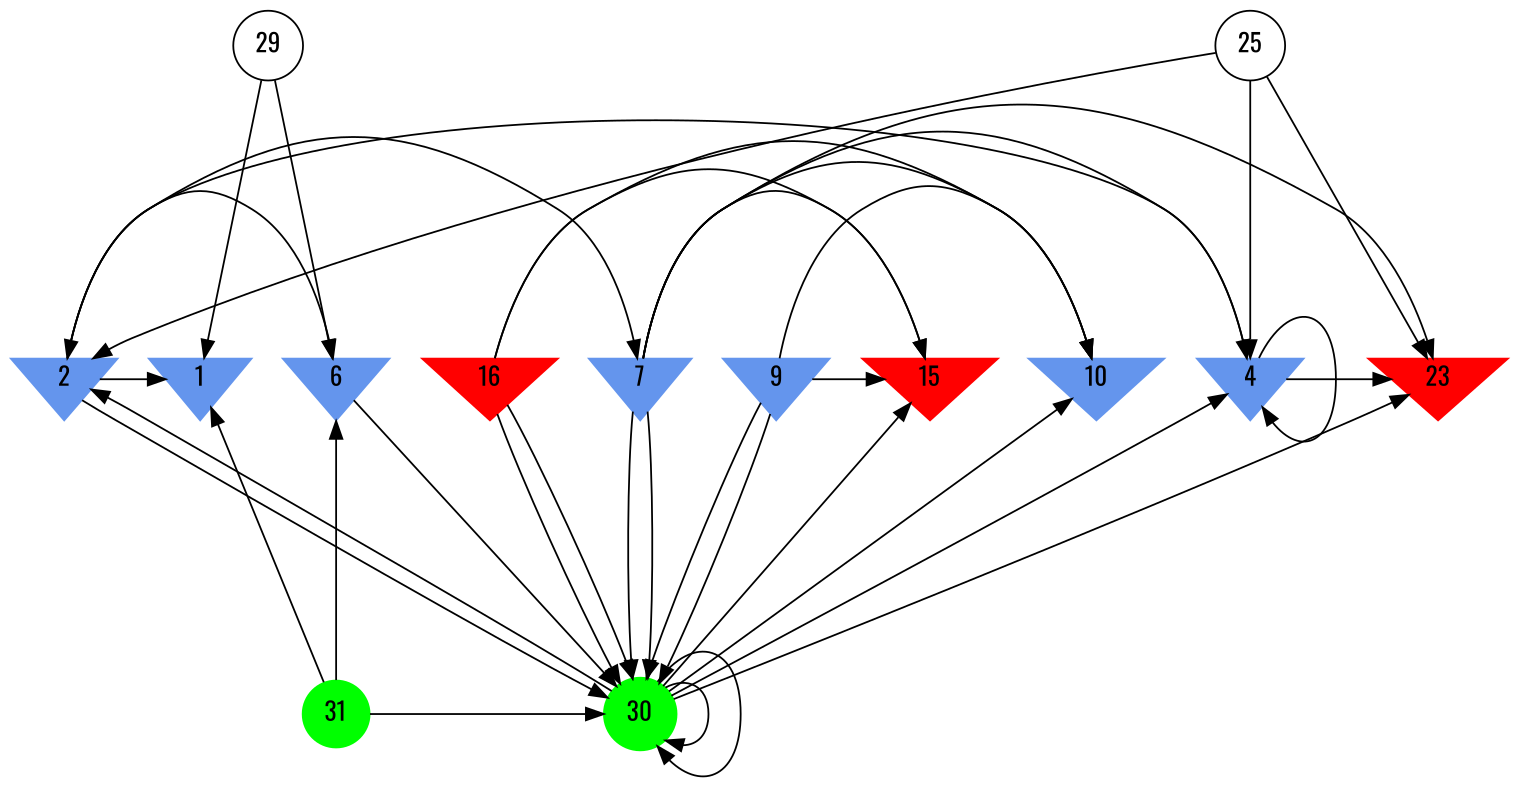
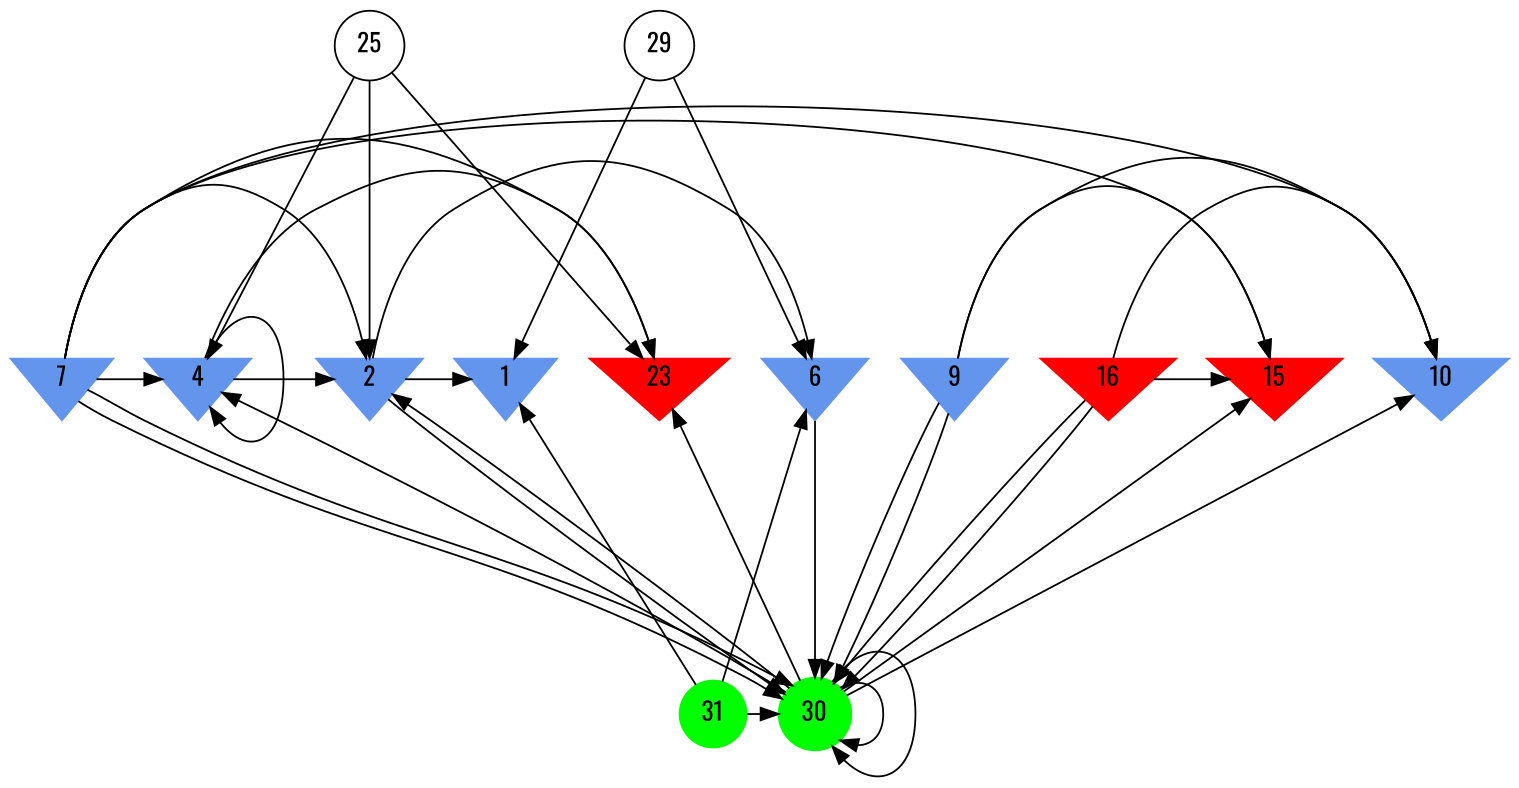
(305, 142) -> (230, 186)
